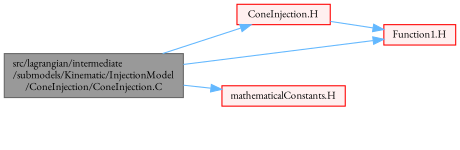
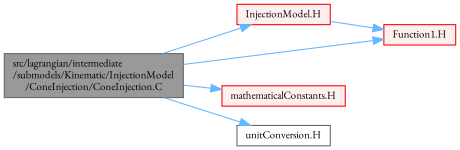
(284, 14) -> (284, 14)
none -> (284, 136)
